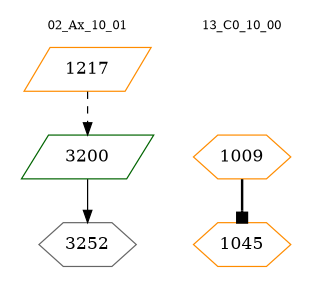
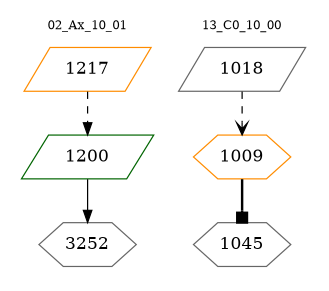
none -> (242, 69)
(88, 157) -> (88, 157)
(242, 245) -> (242, 245)
